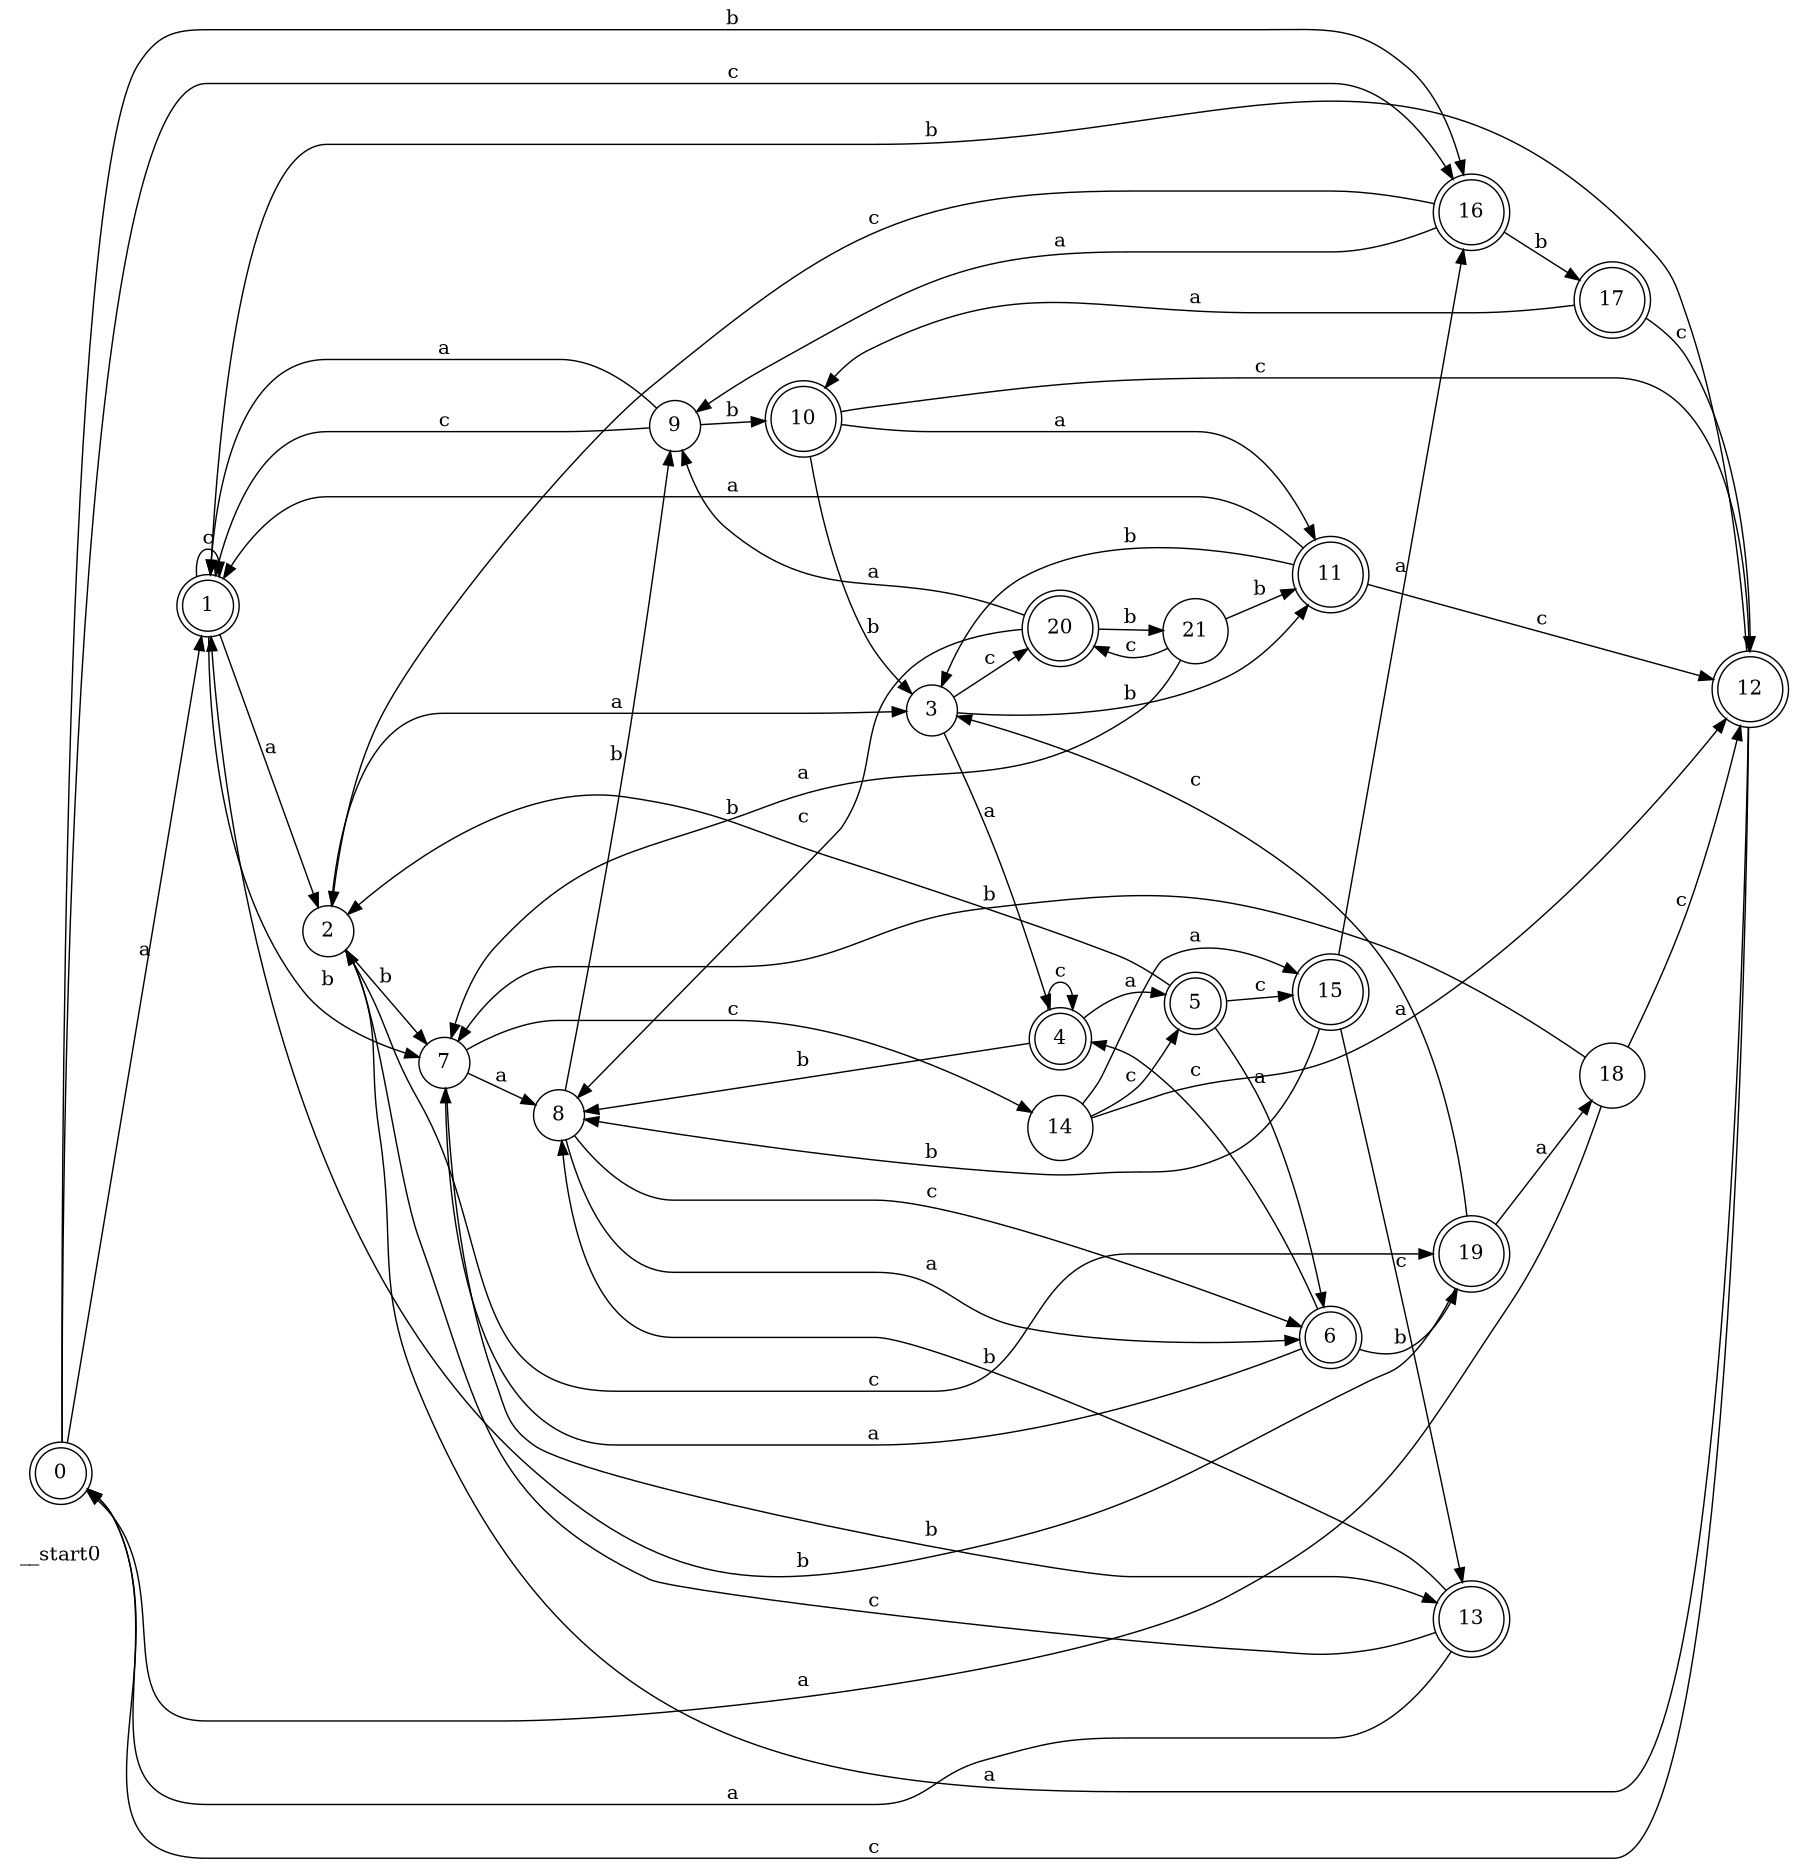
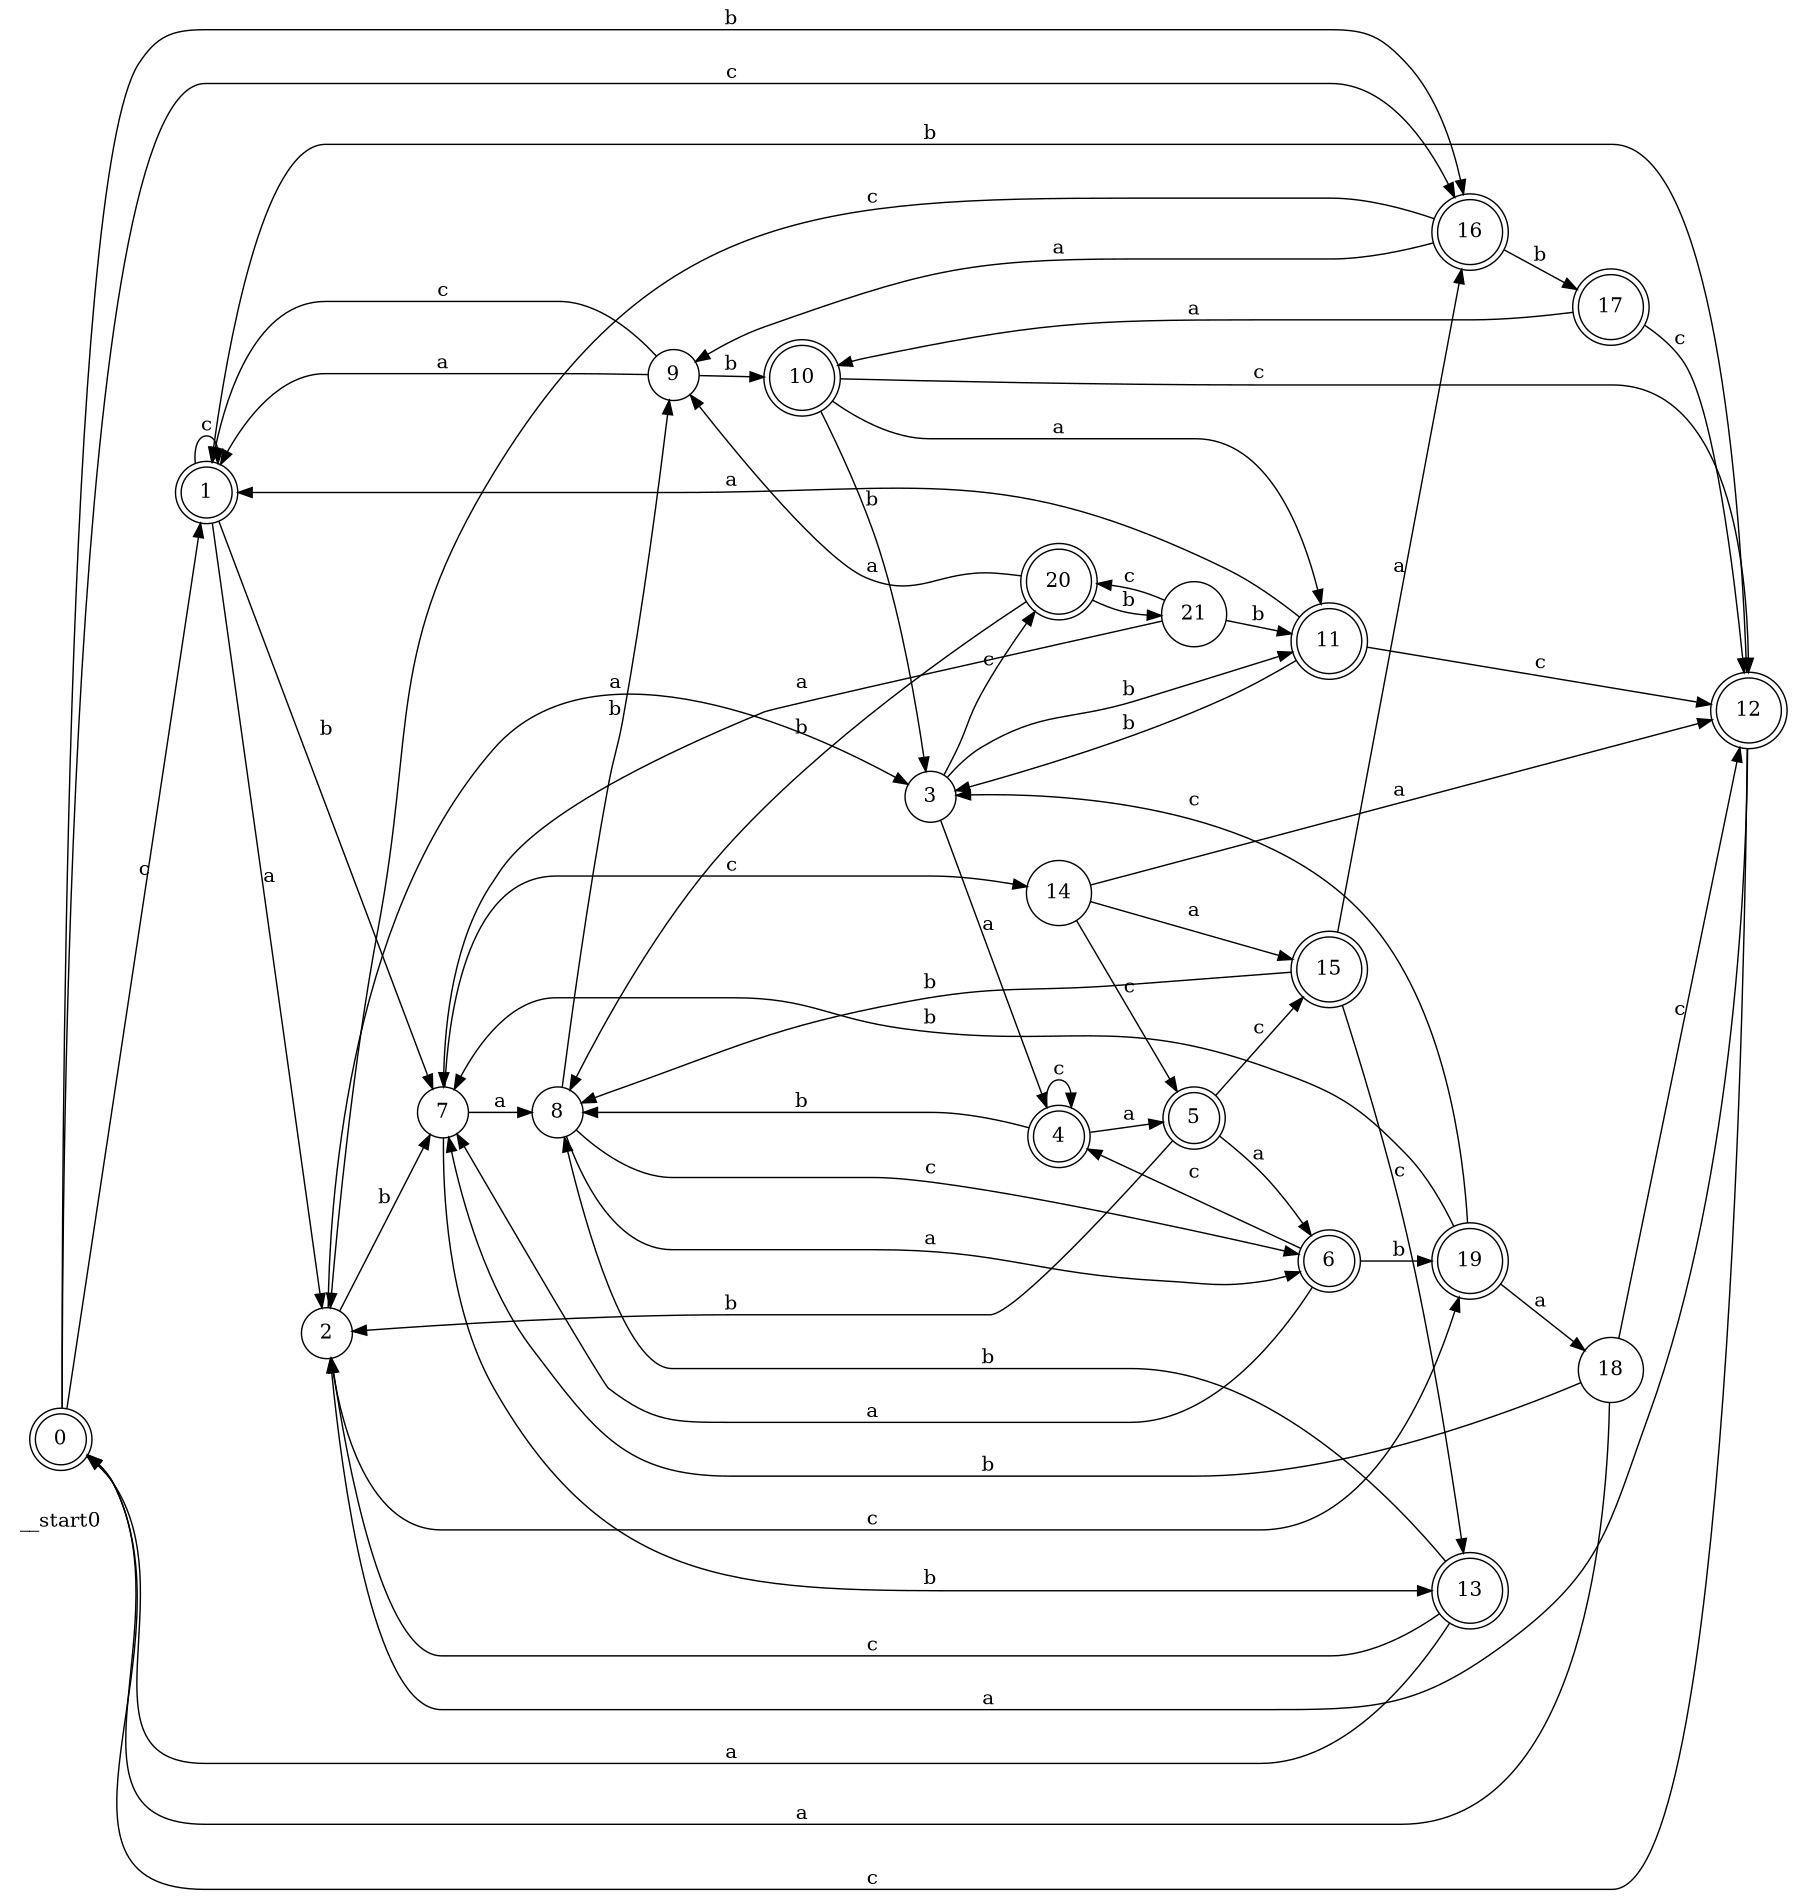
(804, 817) -> (802, 728)
(145, 950) -> (144, 870)
(585, 1512) -> (974, 1035)
